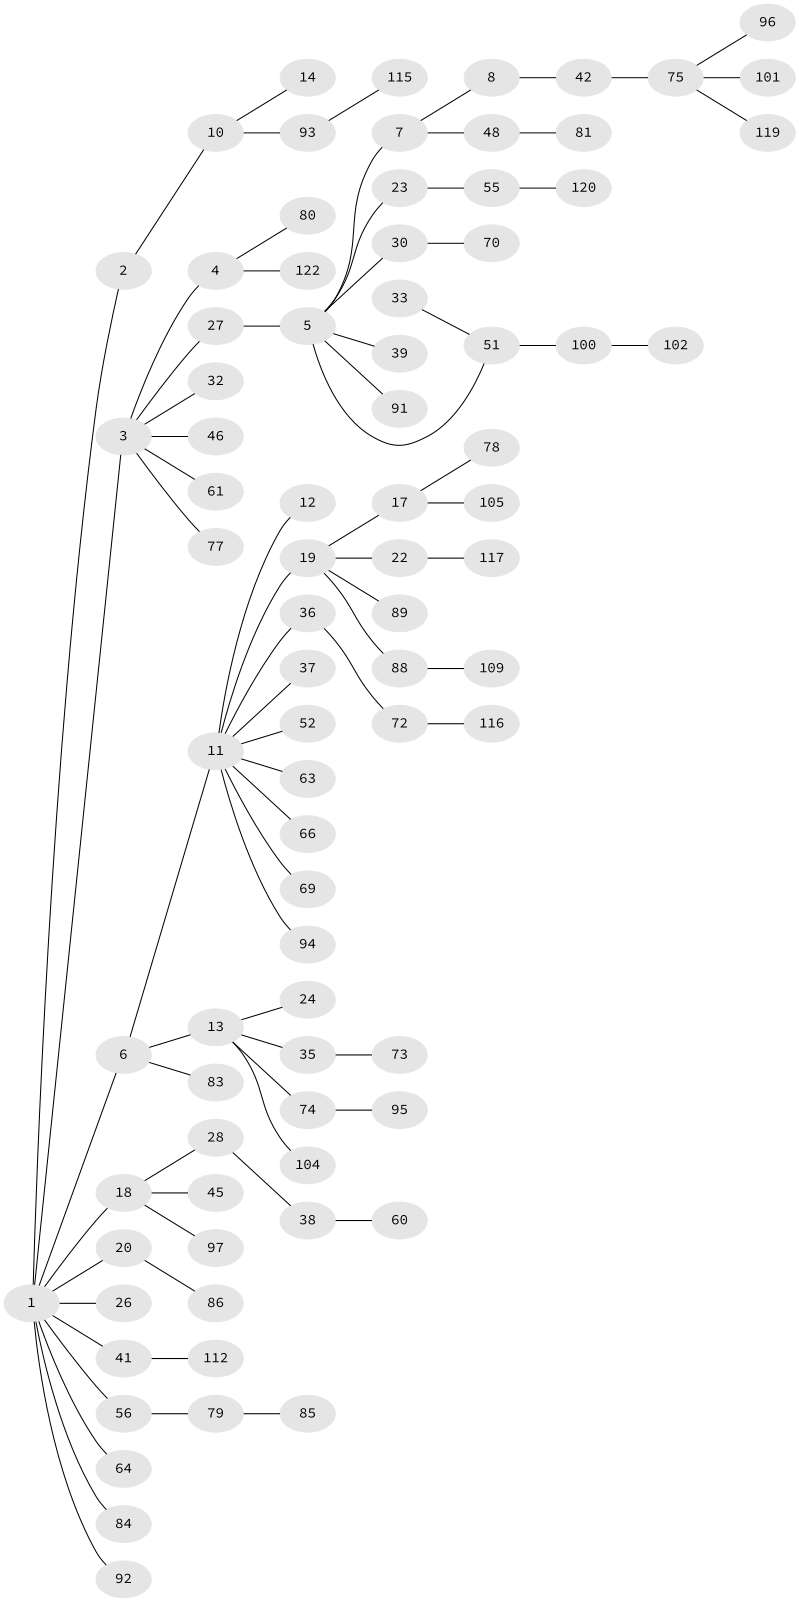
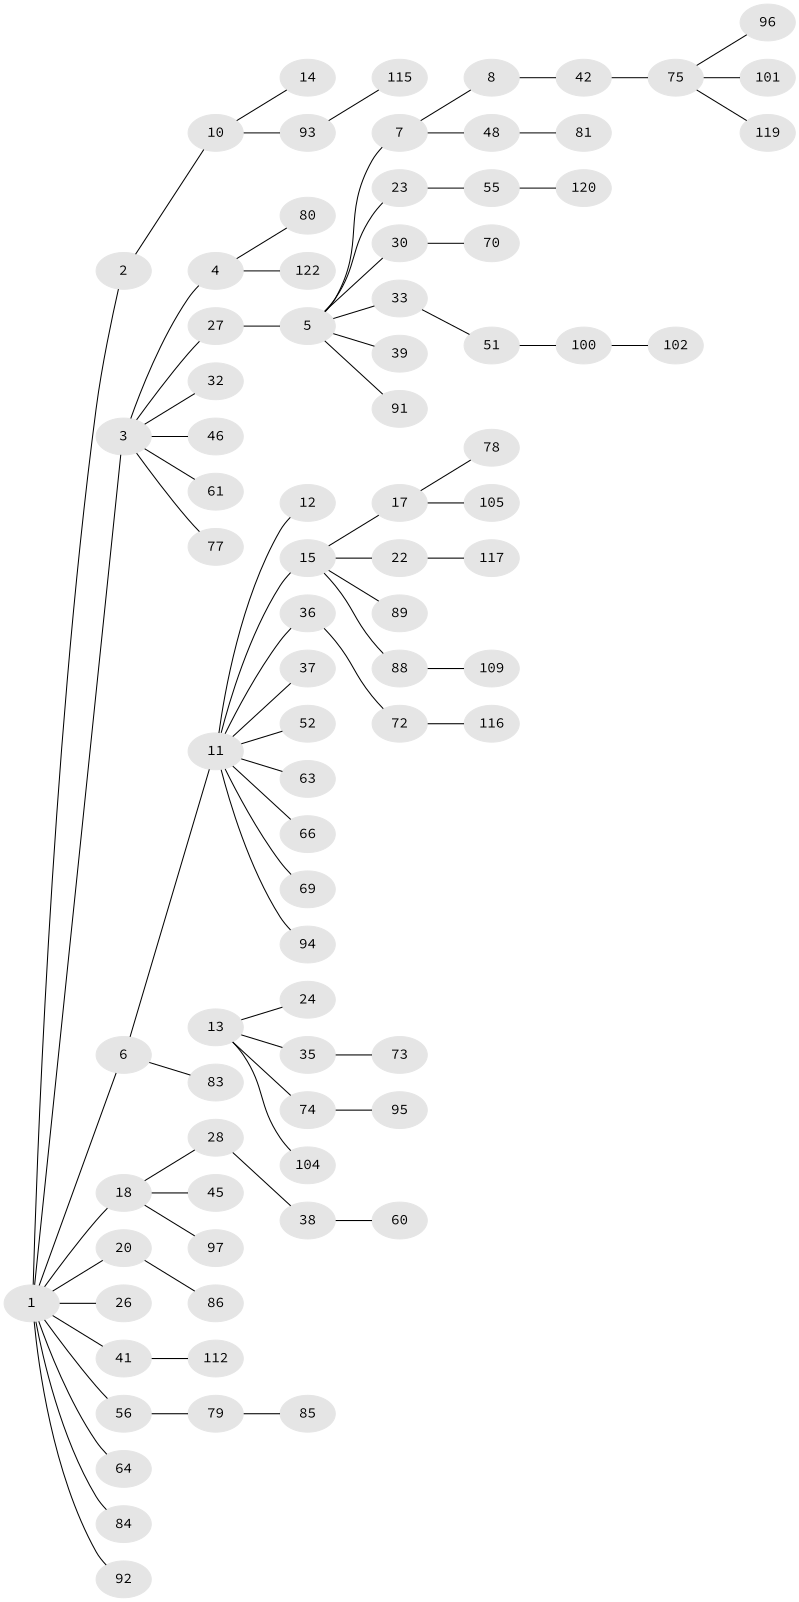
(391, 444) -> (354, 312)
(308, 558) -> (308, 558)
(170, 1041) -> none
